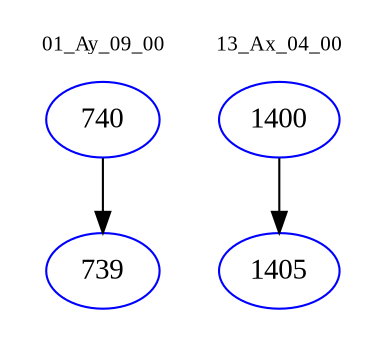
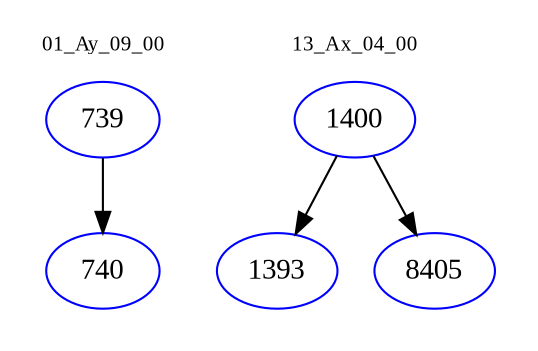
(103, 185) -> (103, 185)
none -> (277, 271)
(279, 271) -> (435, 271)
